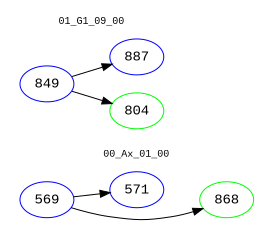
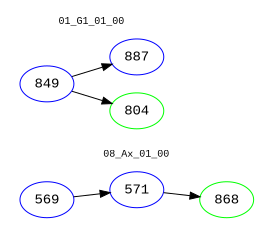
(92, 21) -> (92, 21)
(137, 154) -> (137, 154)
(132, 219) -> (177, 194)
